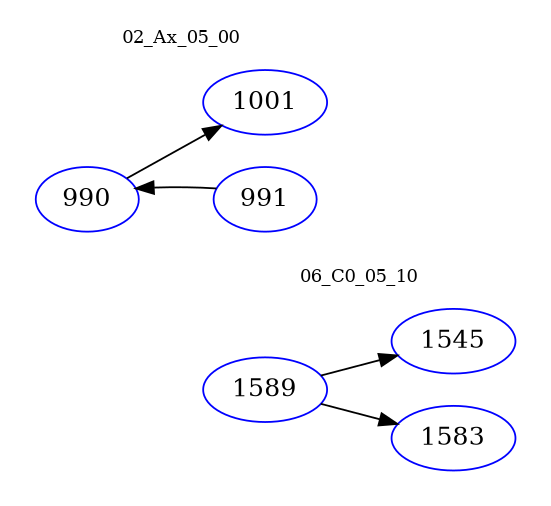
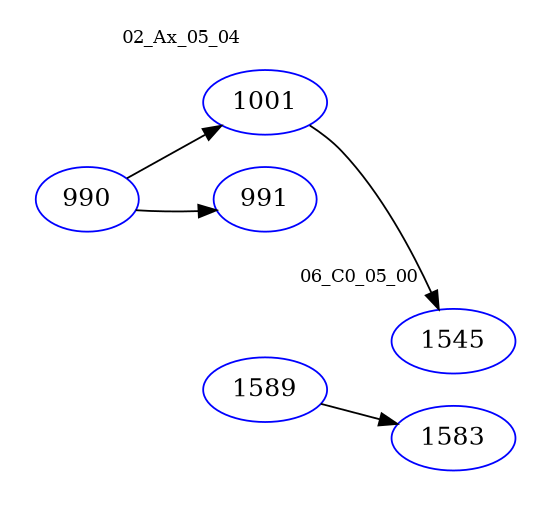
(181, 39) -> (181, 39)
(185, 187) -> (167, 211)
(359, 277) -> (359, 277)
(350, 368) -> (381, 201)
